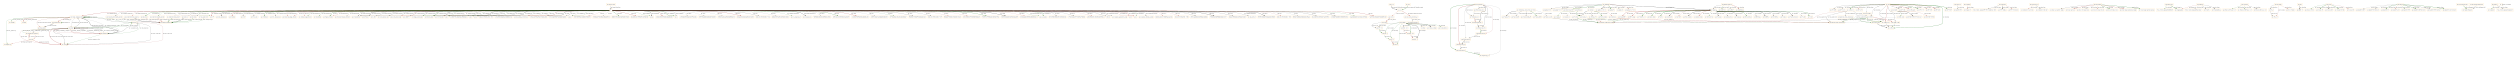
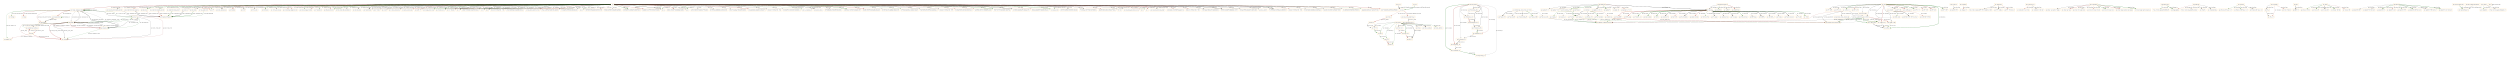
(611, 7) -> (484, 5)
